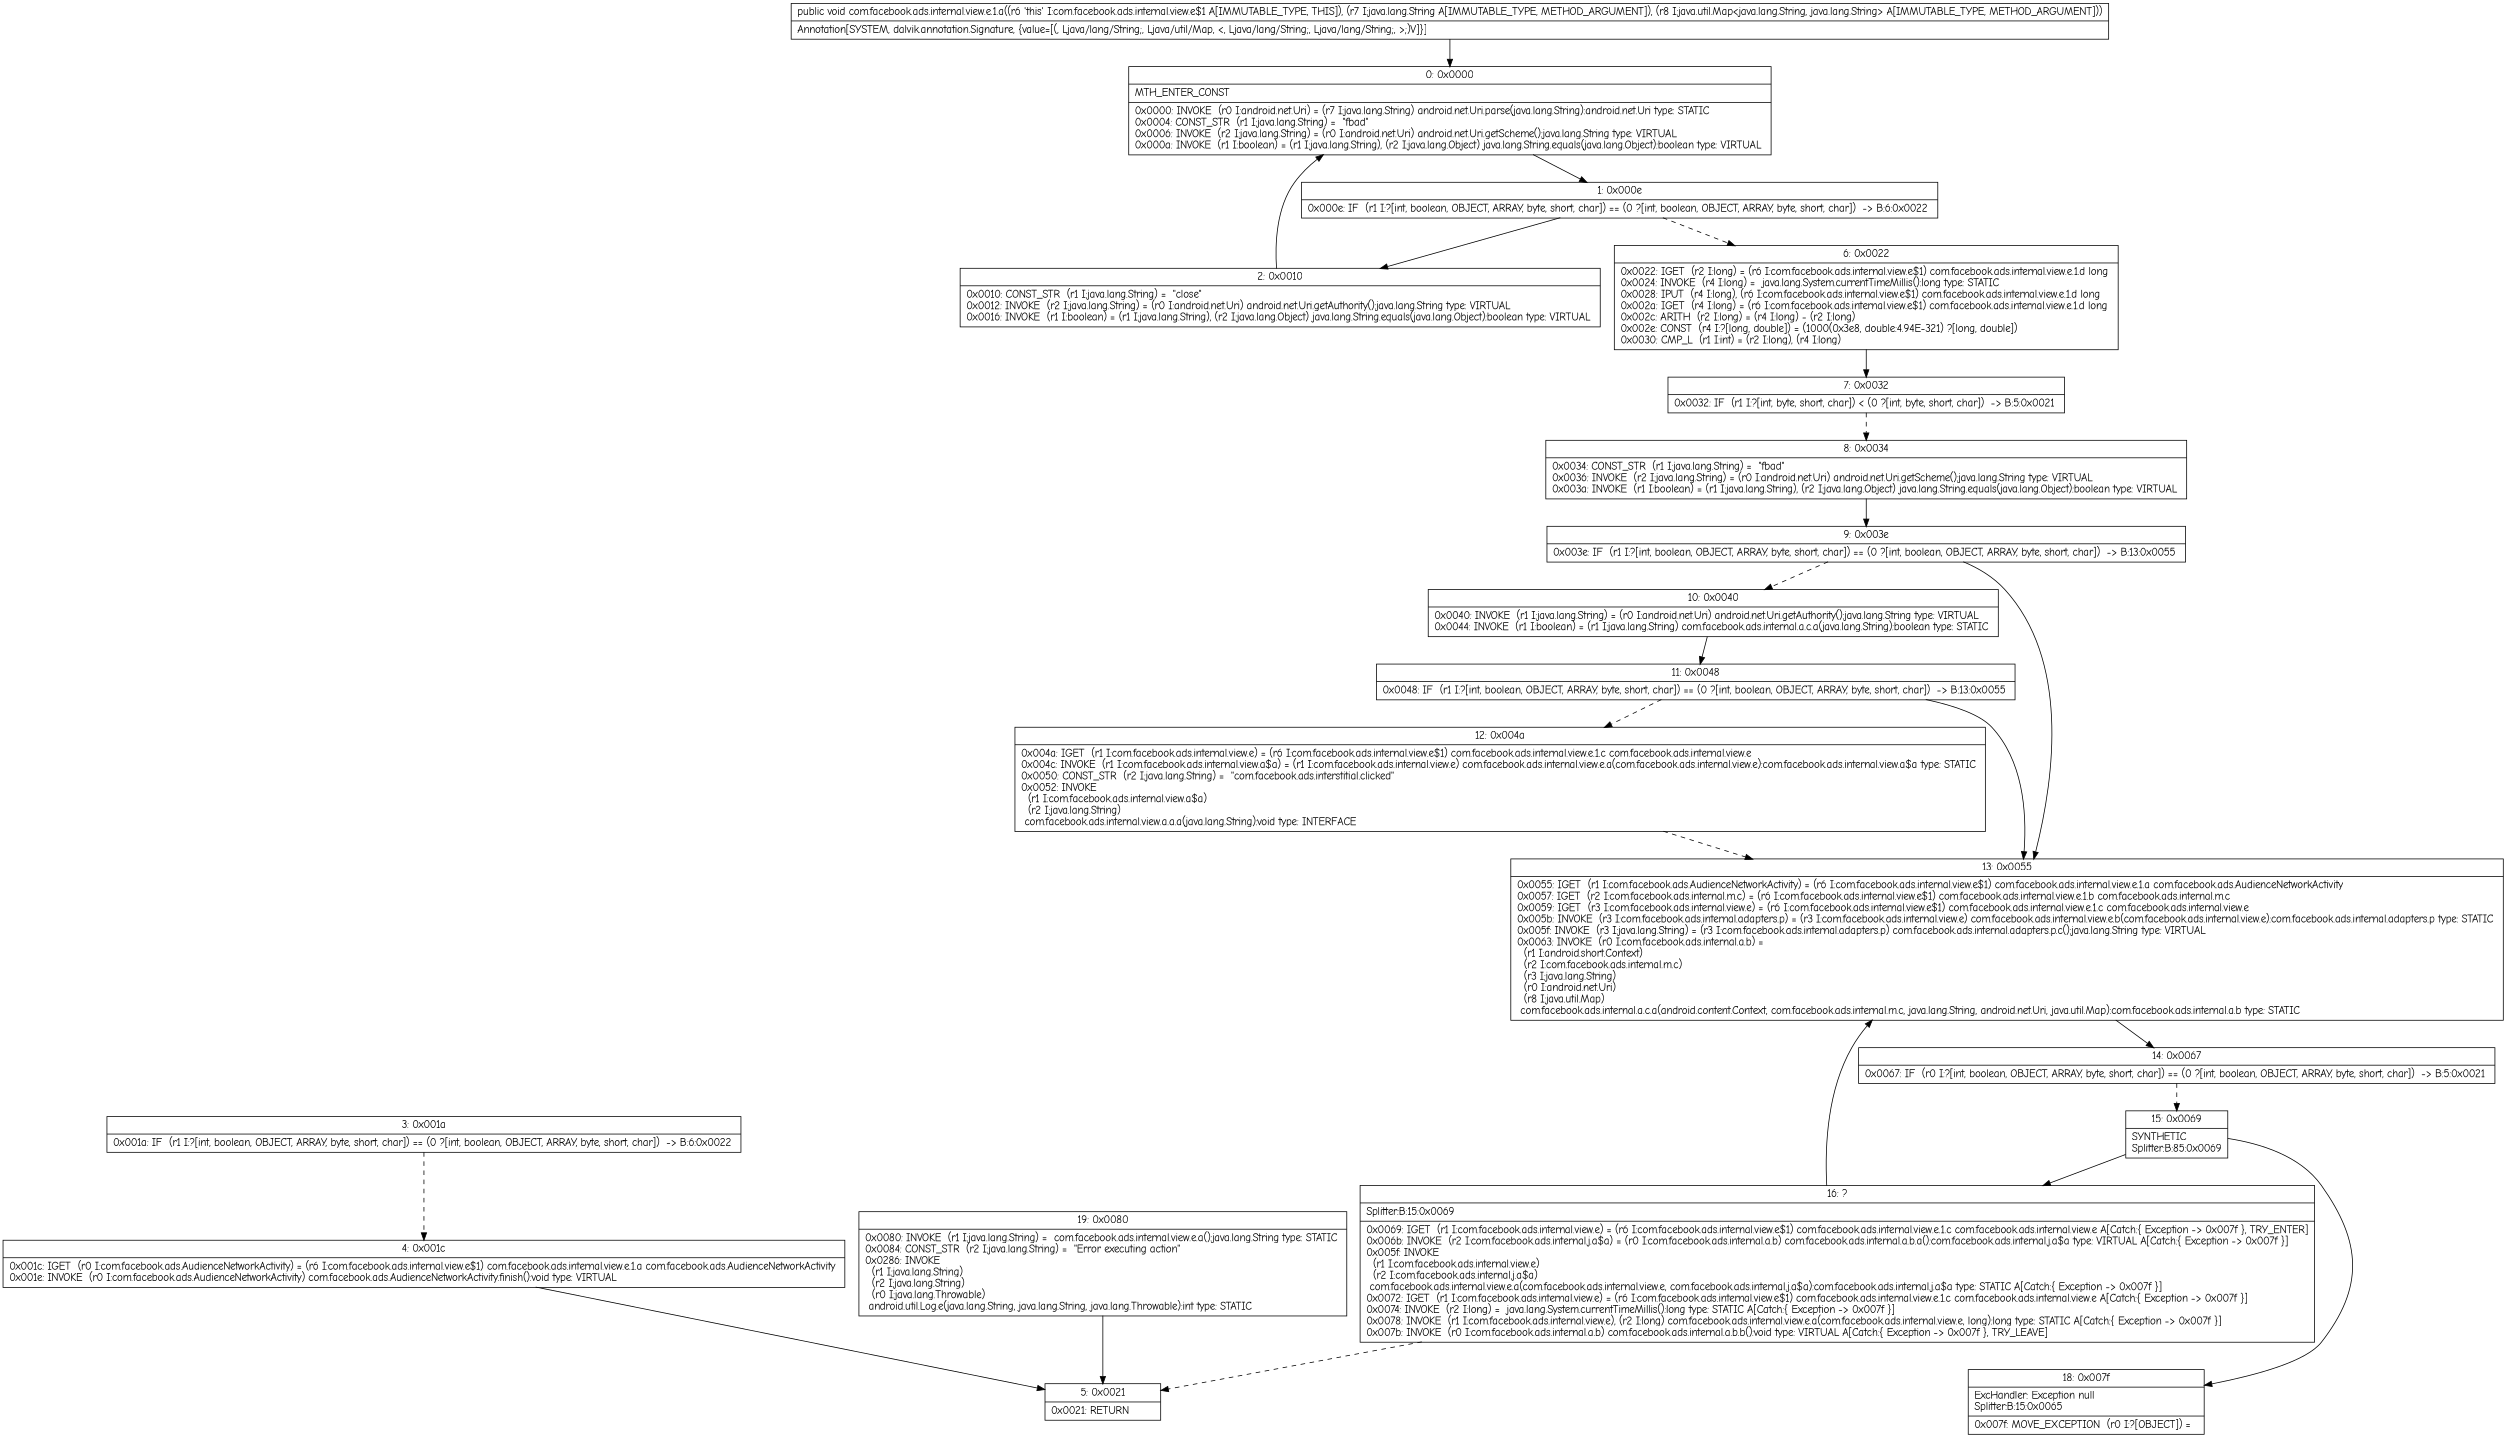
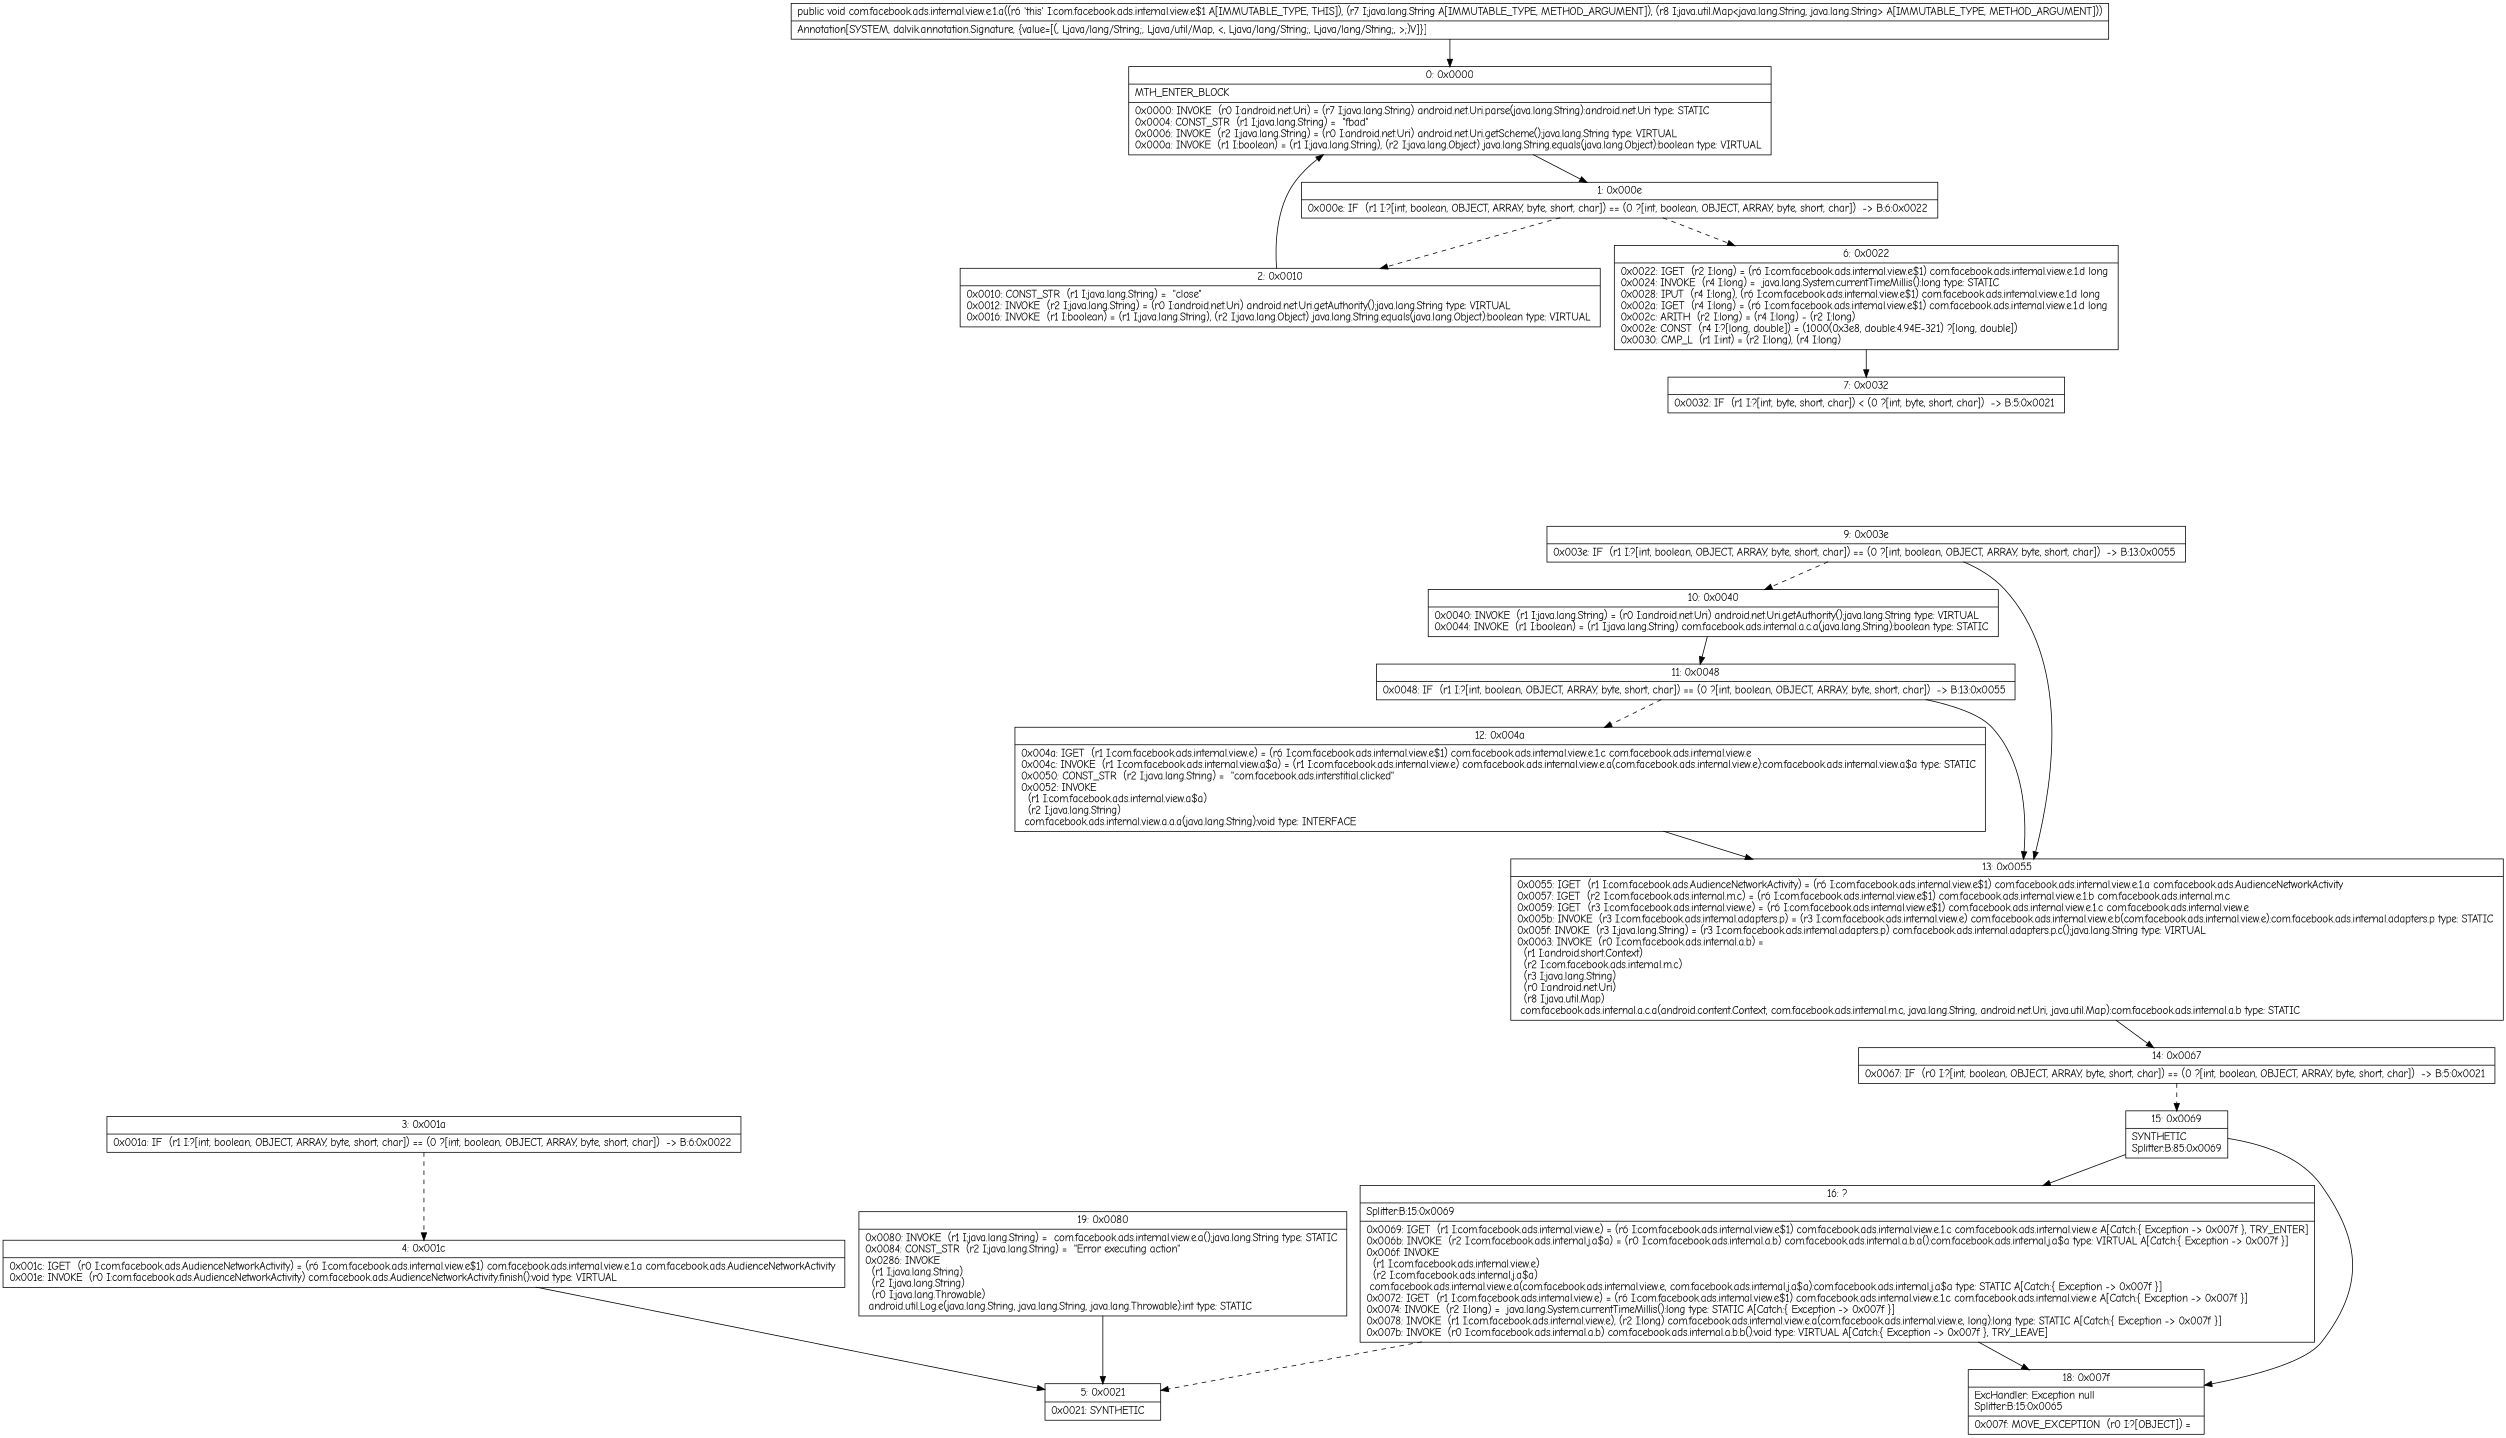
(1182, 93) -> (1182, 93)
(1474, 242) -> (1474, 242)
(1866, 470) -> none
(1704, 844) -> (1704, 844)
(1832, 1102) -> (2000, 1354)
(1406, 1253) -> (1406, 1253)
(1095, 1411) -> (1103, 1411)
